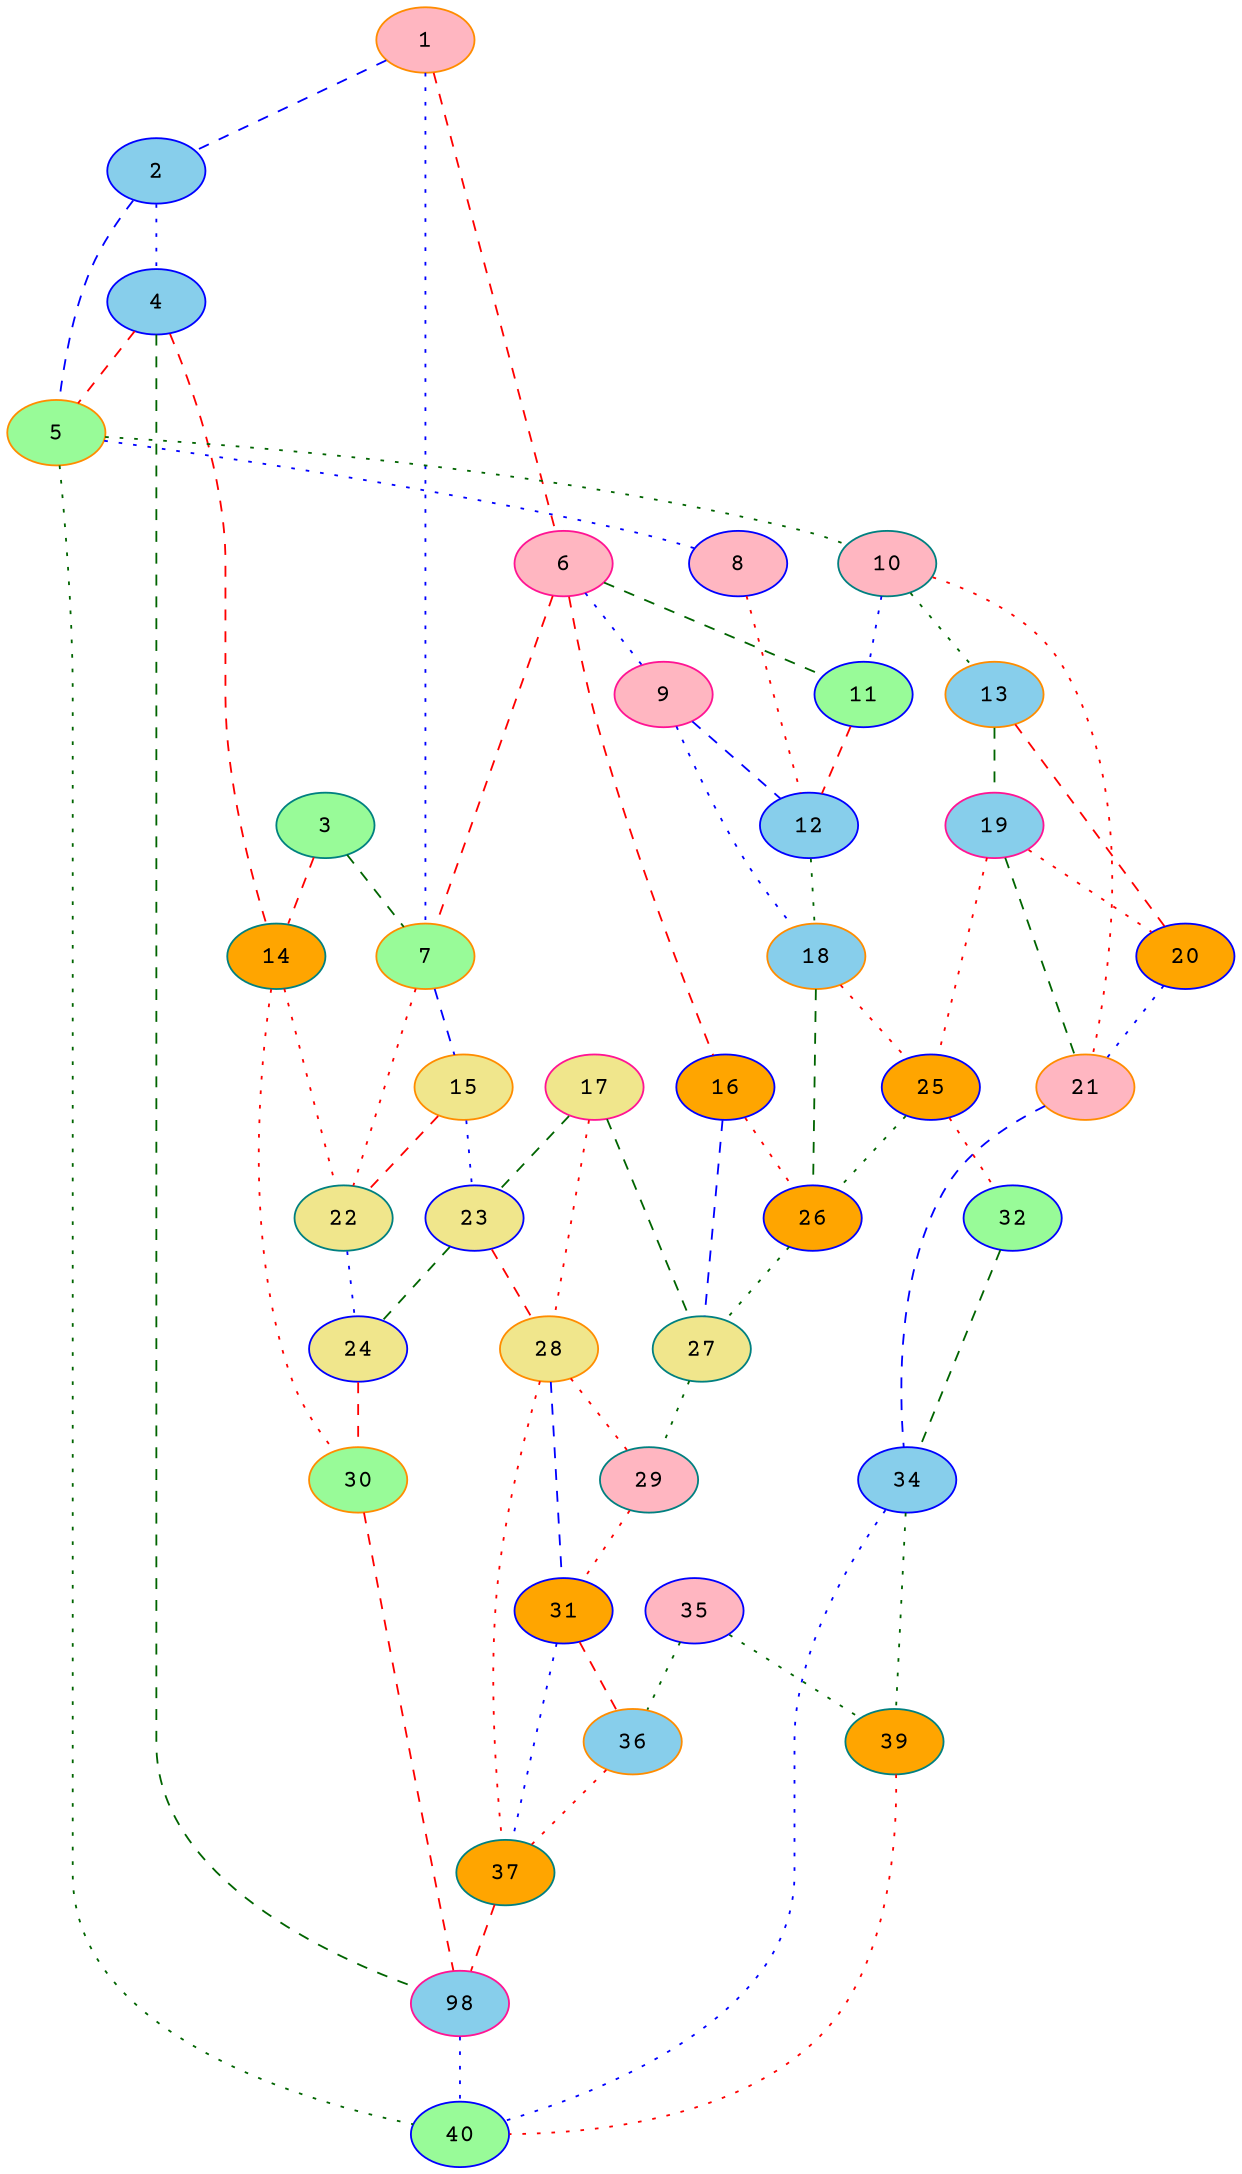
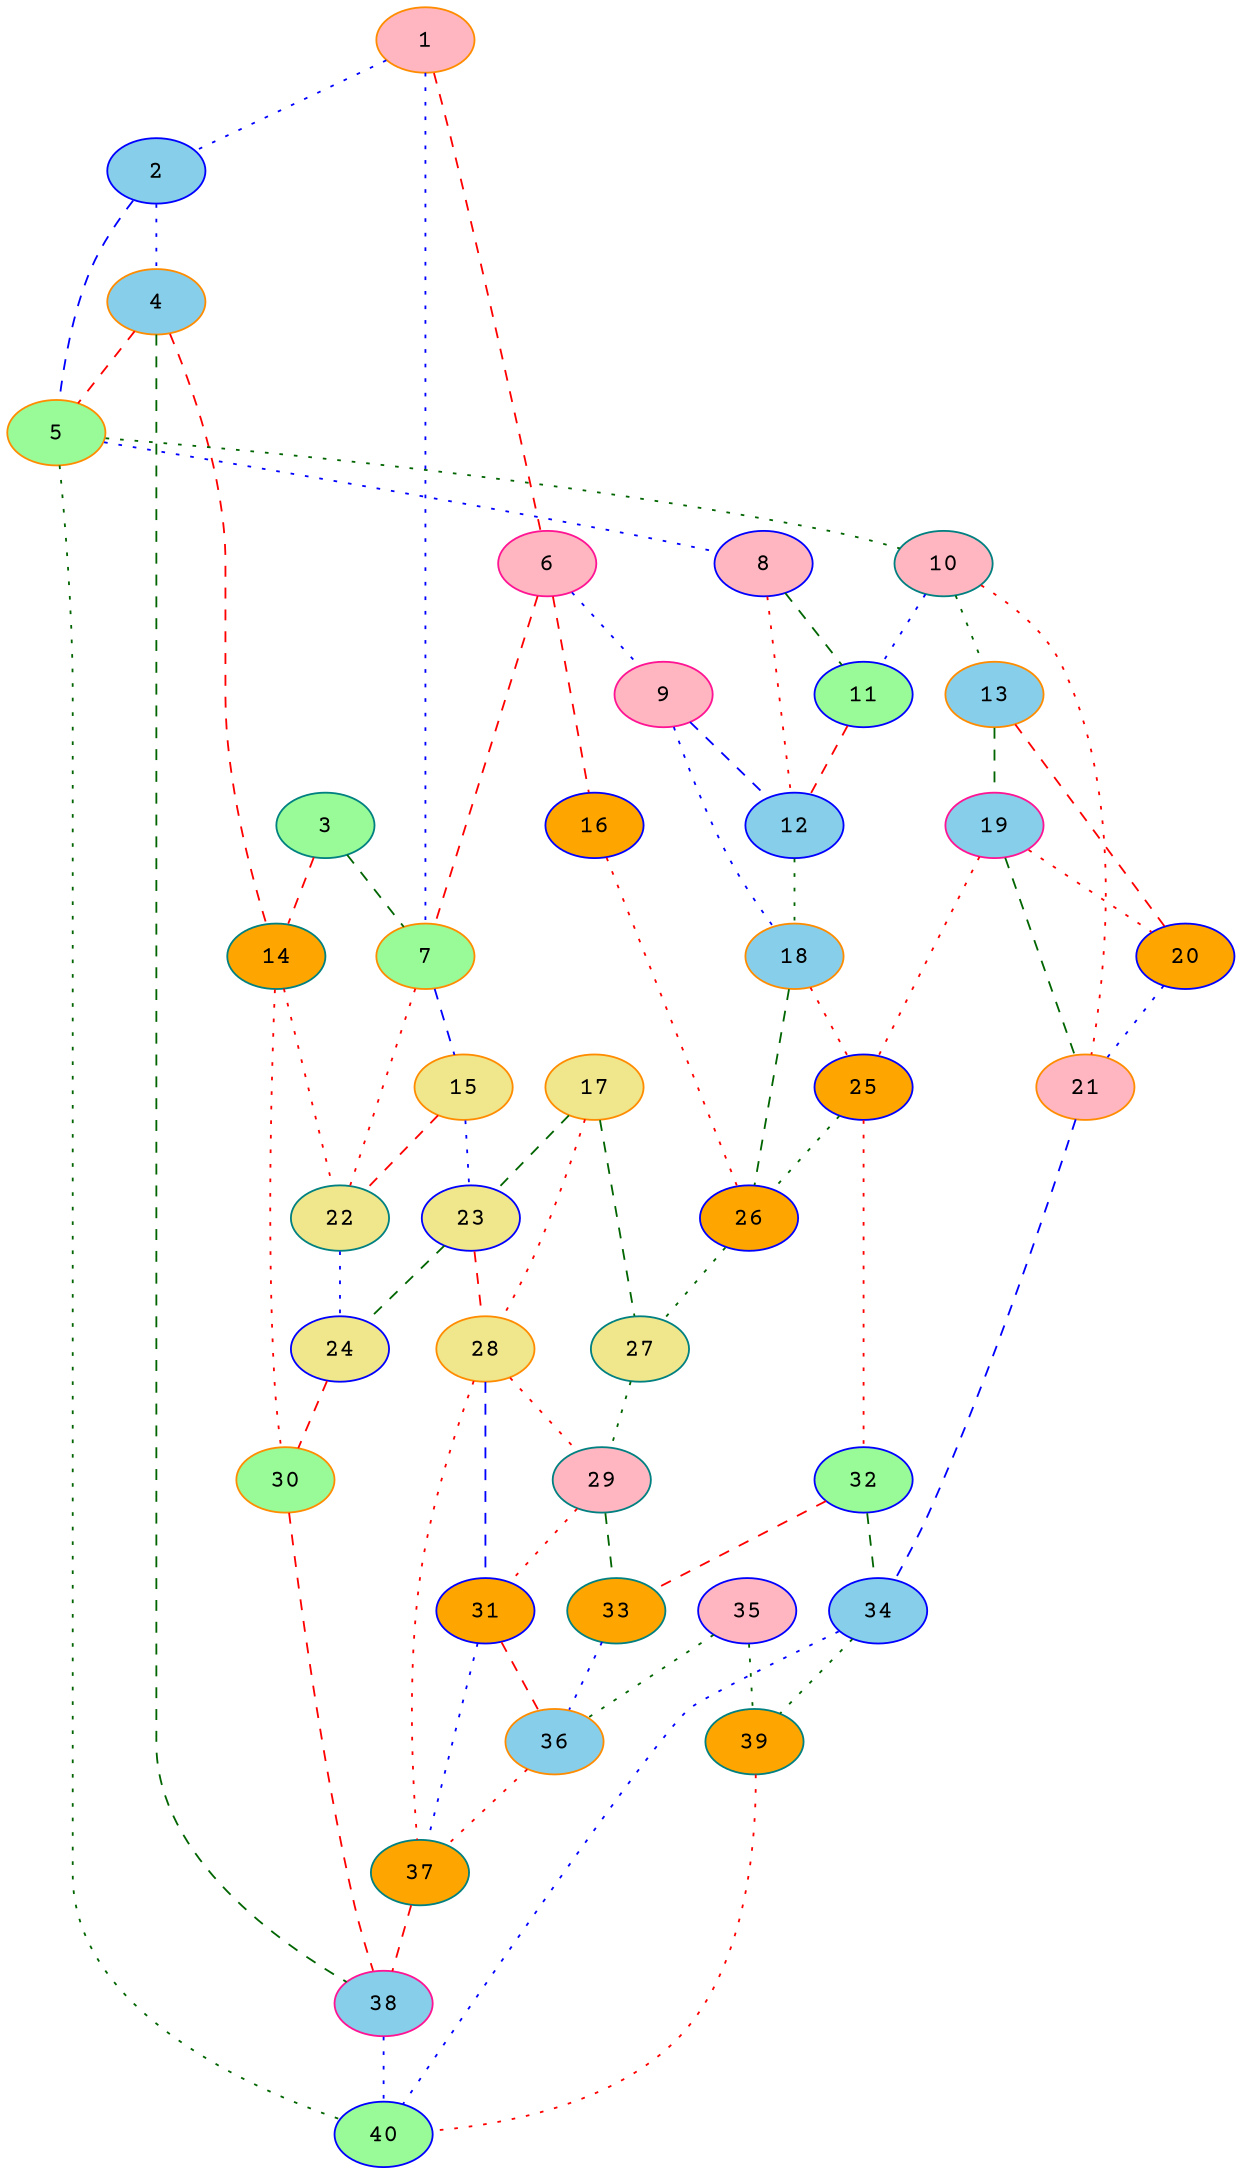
(291, 105) -> (291, 105)
(156, 302) -> (156, 302)
(714, 629) -> (814, 629)
(595, 1087) -> (595, 1087)
(714, 1218) -> none
none -> (616, 1611)
(460, 2003) -> (384, 2003)
